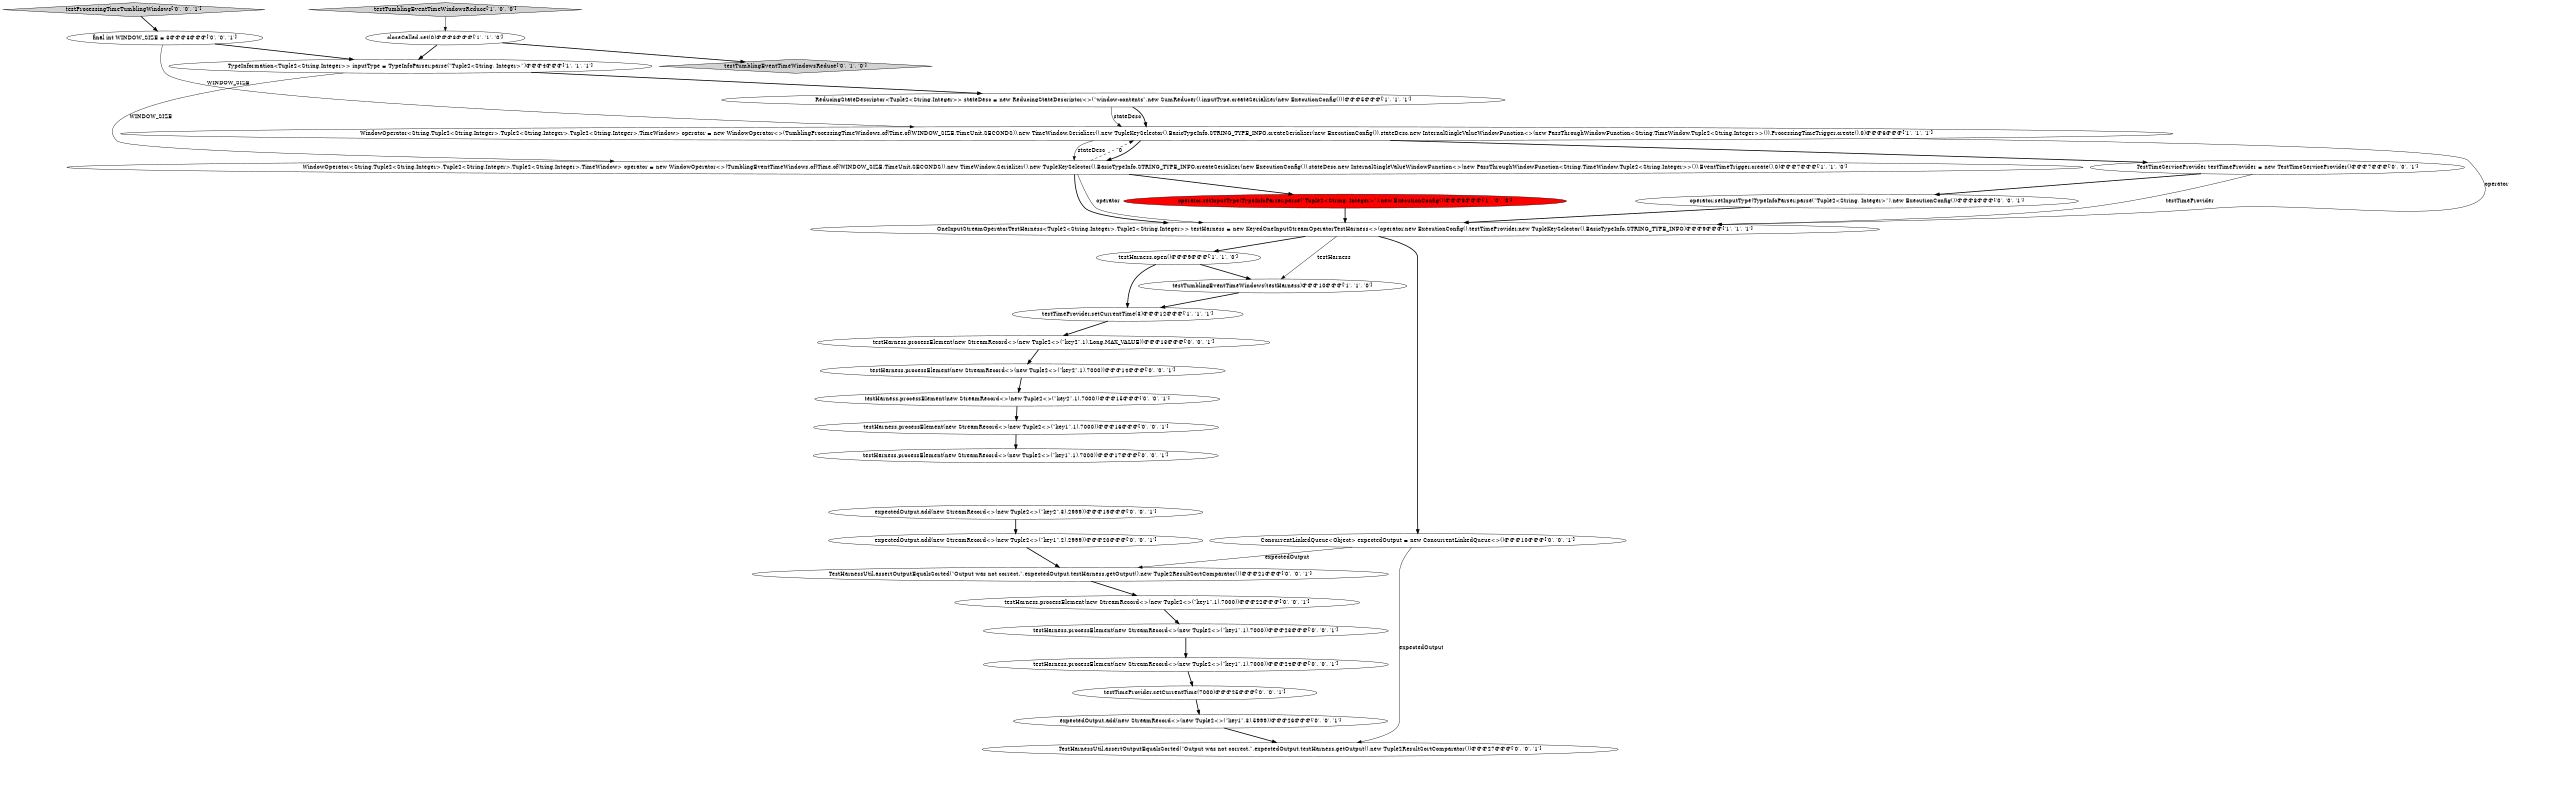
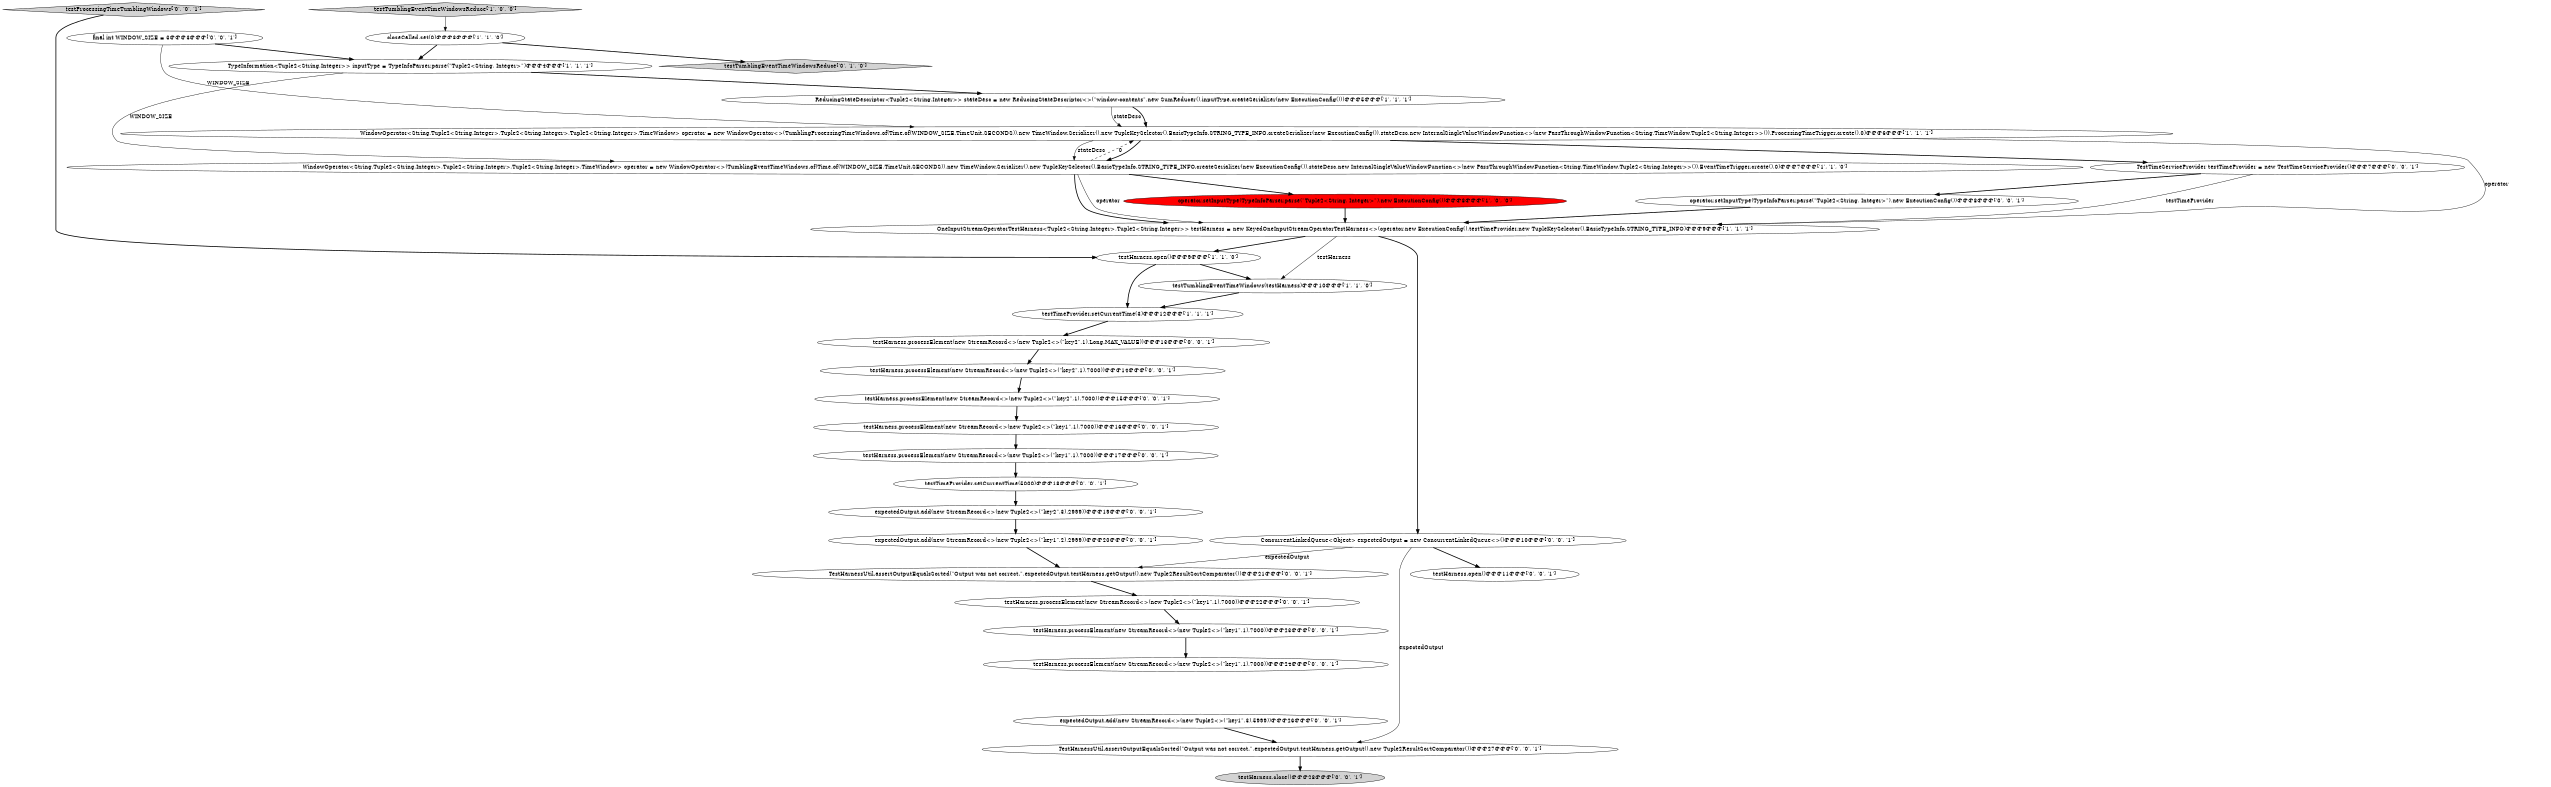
(148, 22) -> (450, 253)
none -> (1016, 484)
none -> (1495, 574)
(1195, 693) -> none
none -> (1300, 778)
